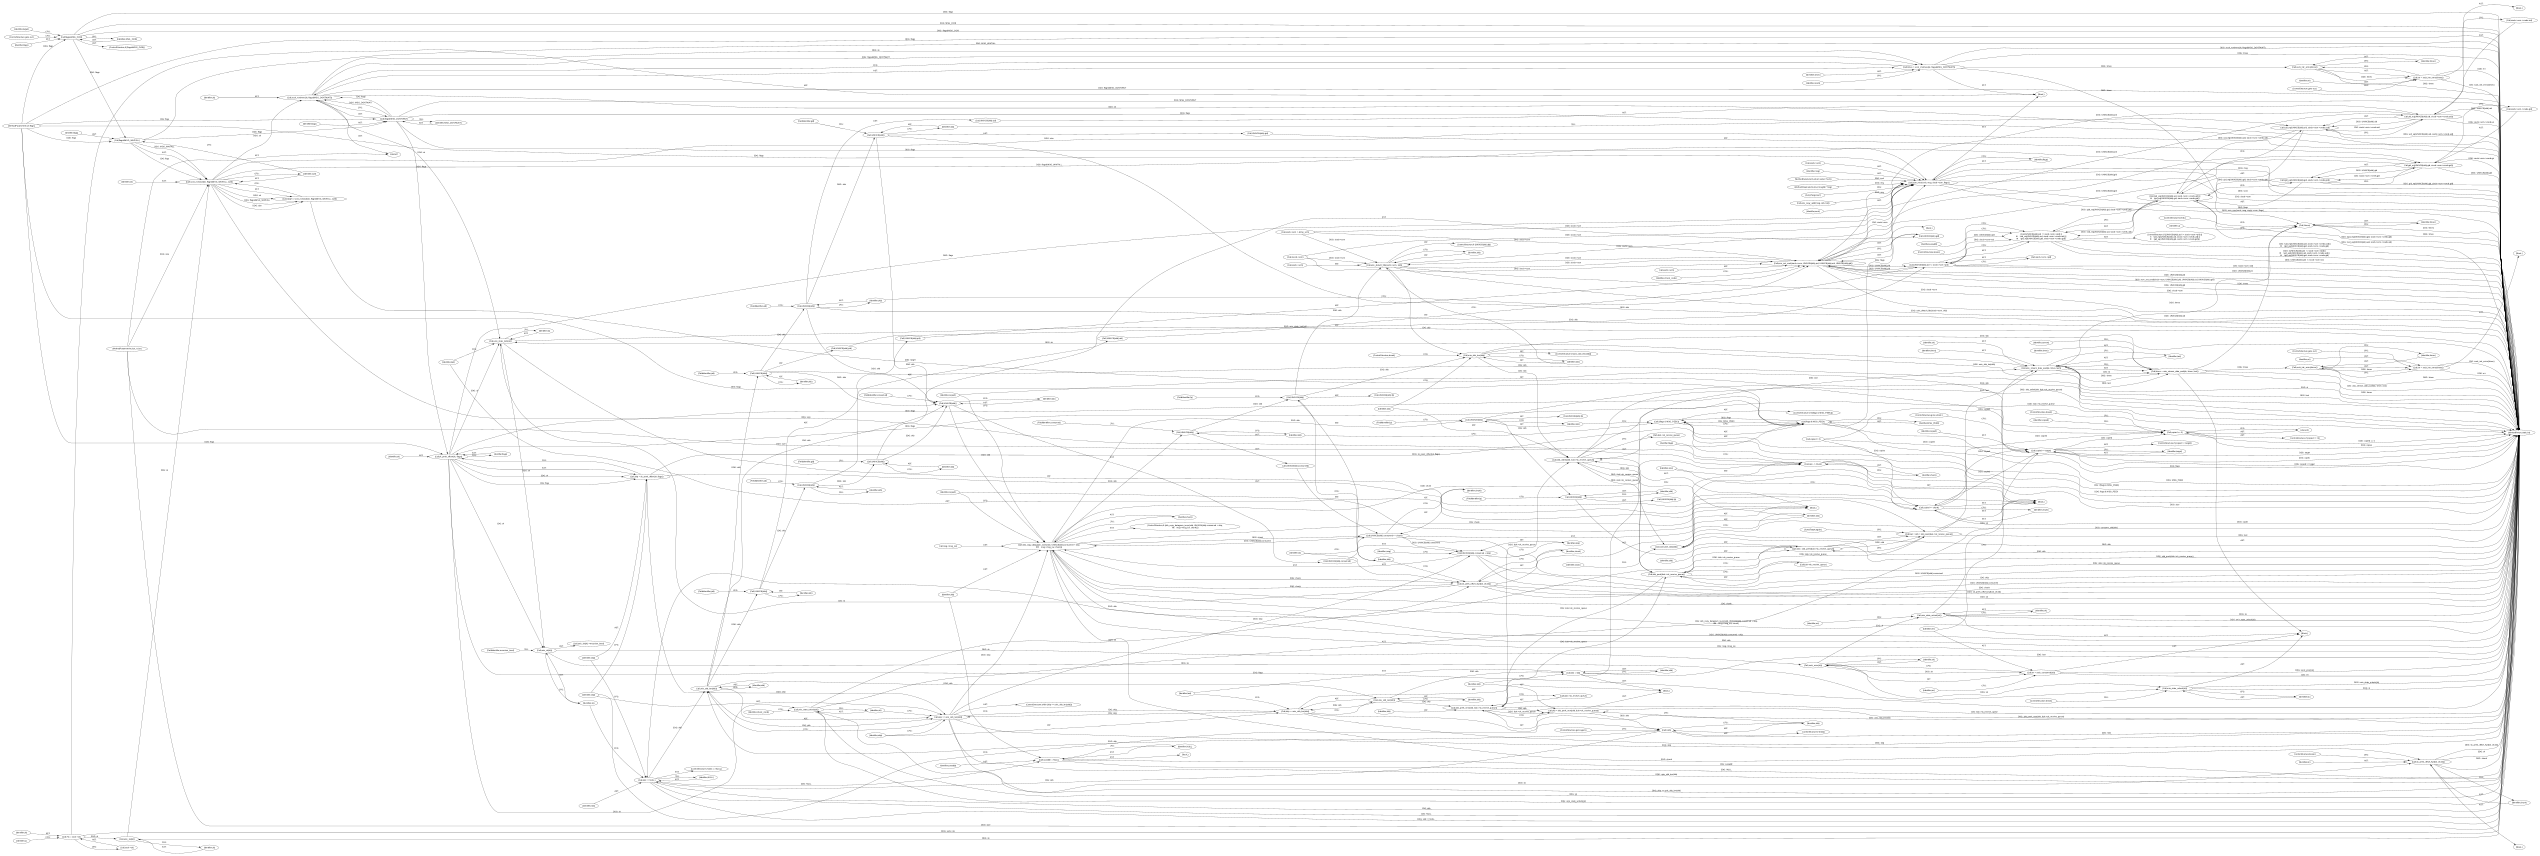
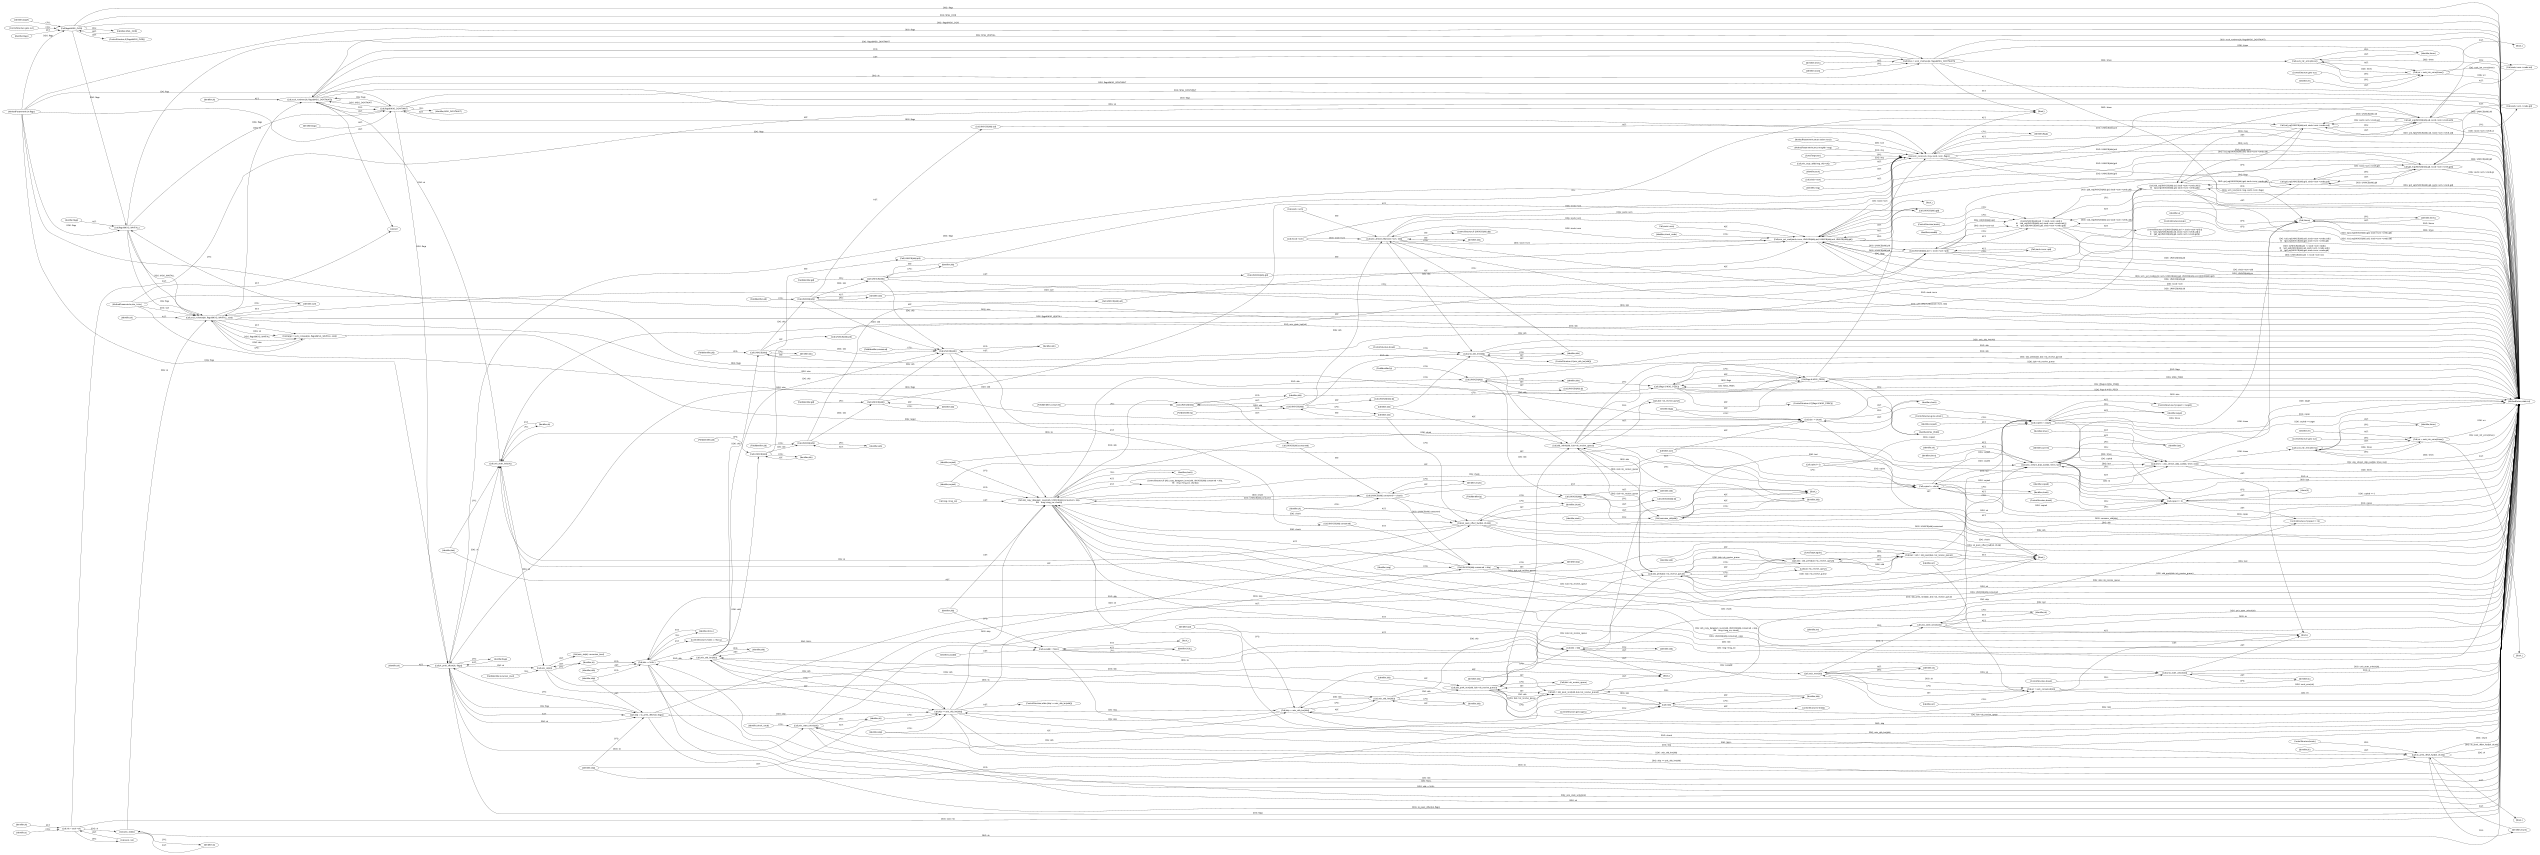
(1295, 232) -> none
(1134, 410) -> none
(2163, 718) -> (1931, 602)
